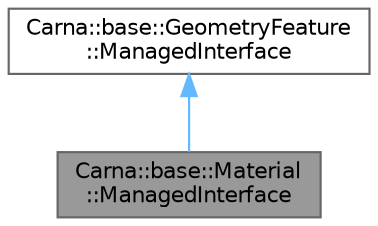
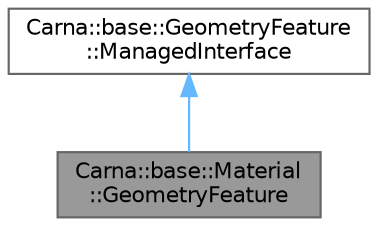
(189, 185) -> (189, 185)
